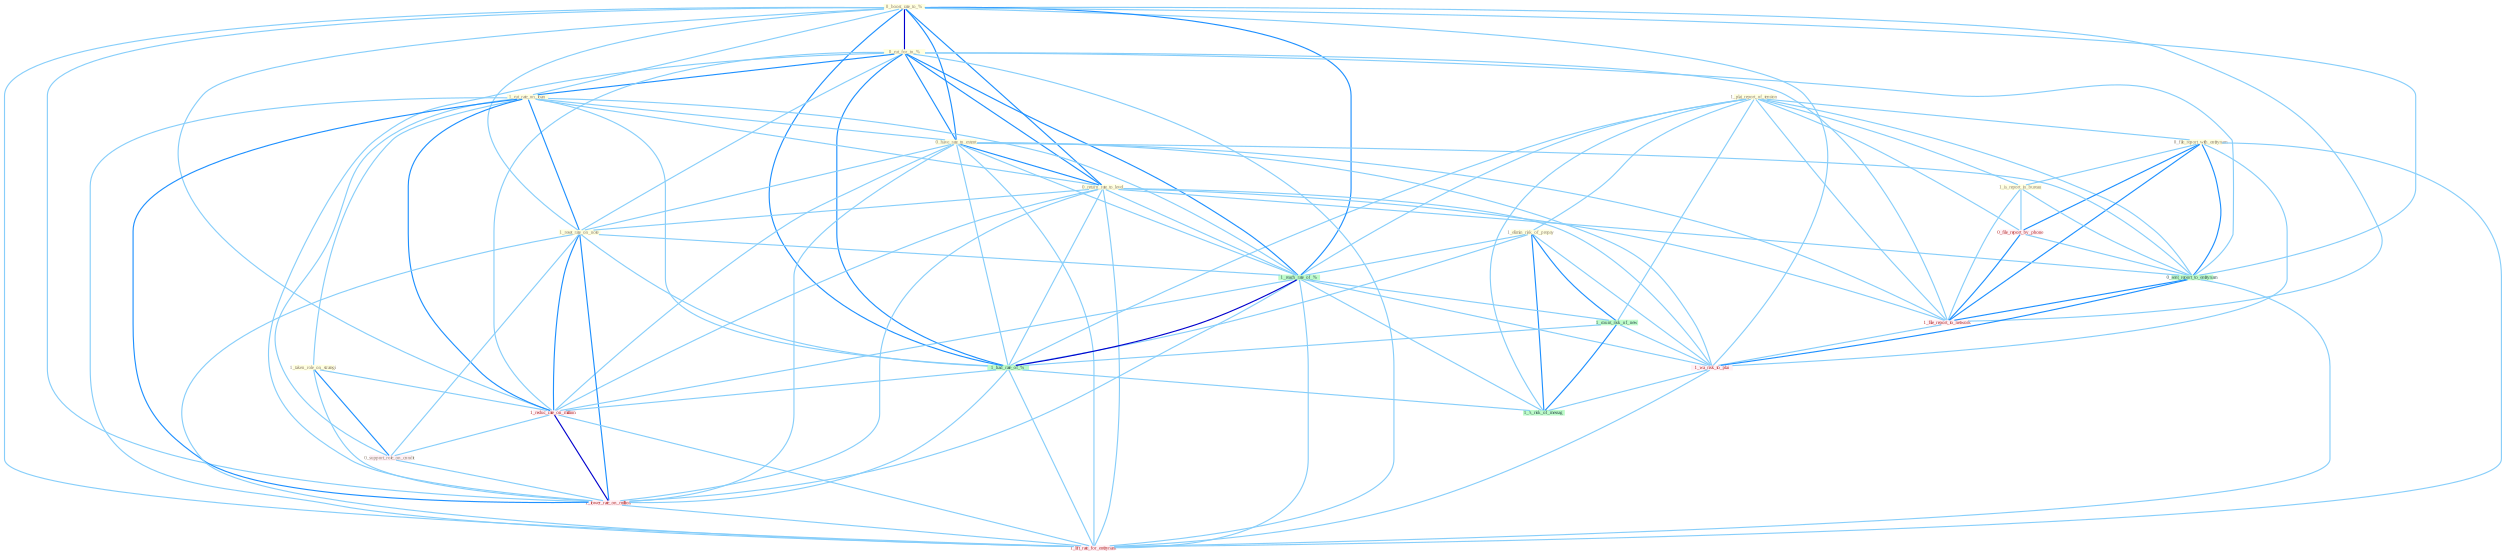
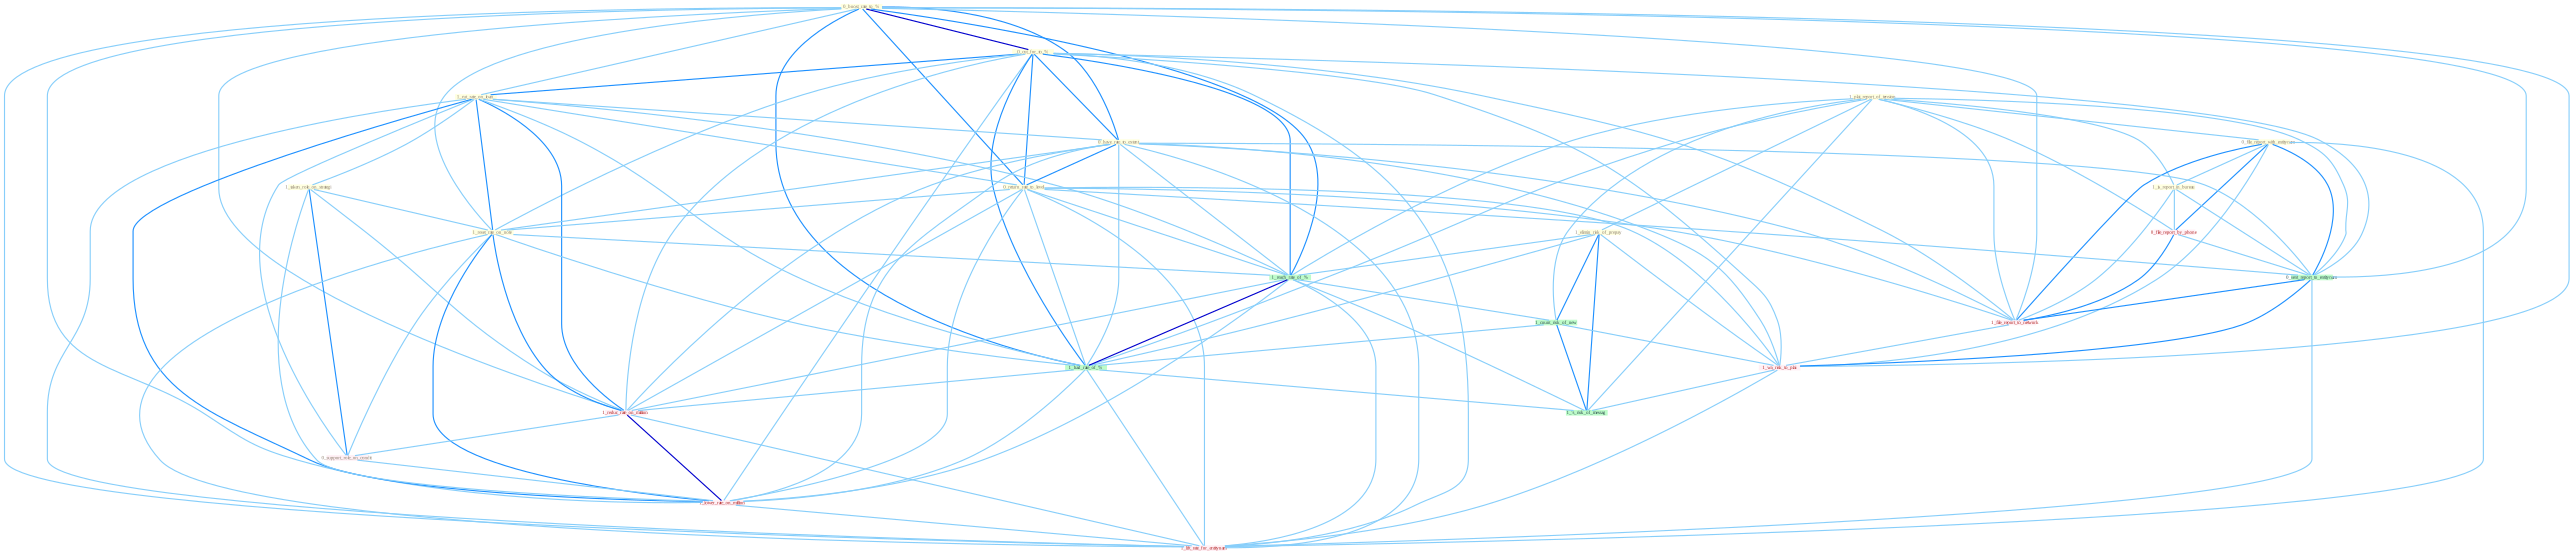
none -> (401, 210)
(1506, 323) -> (1473, 108)
